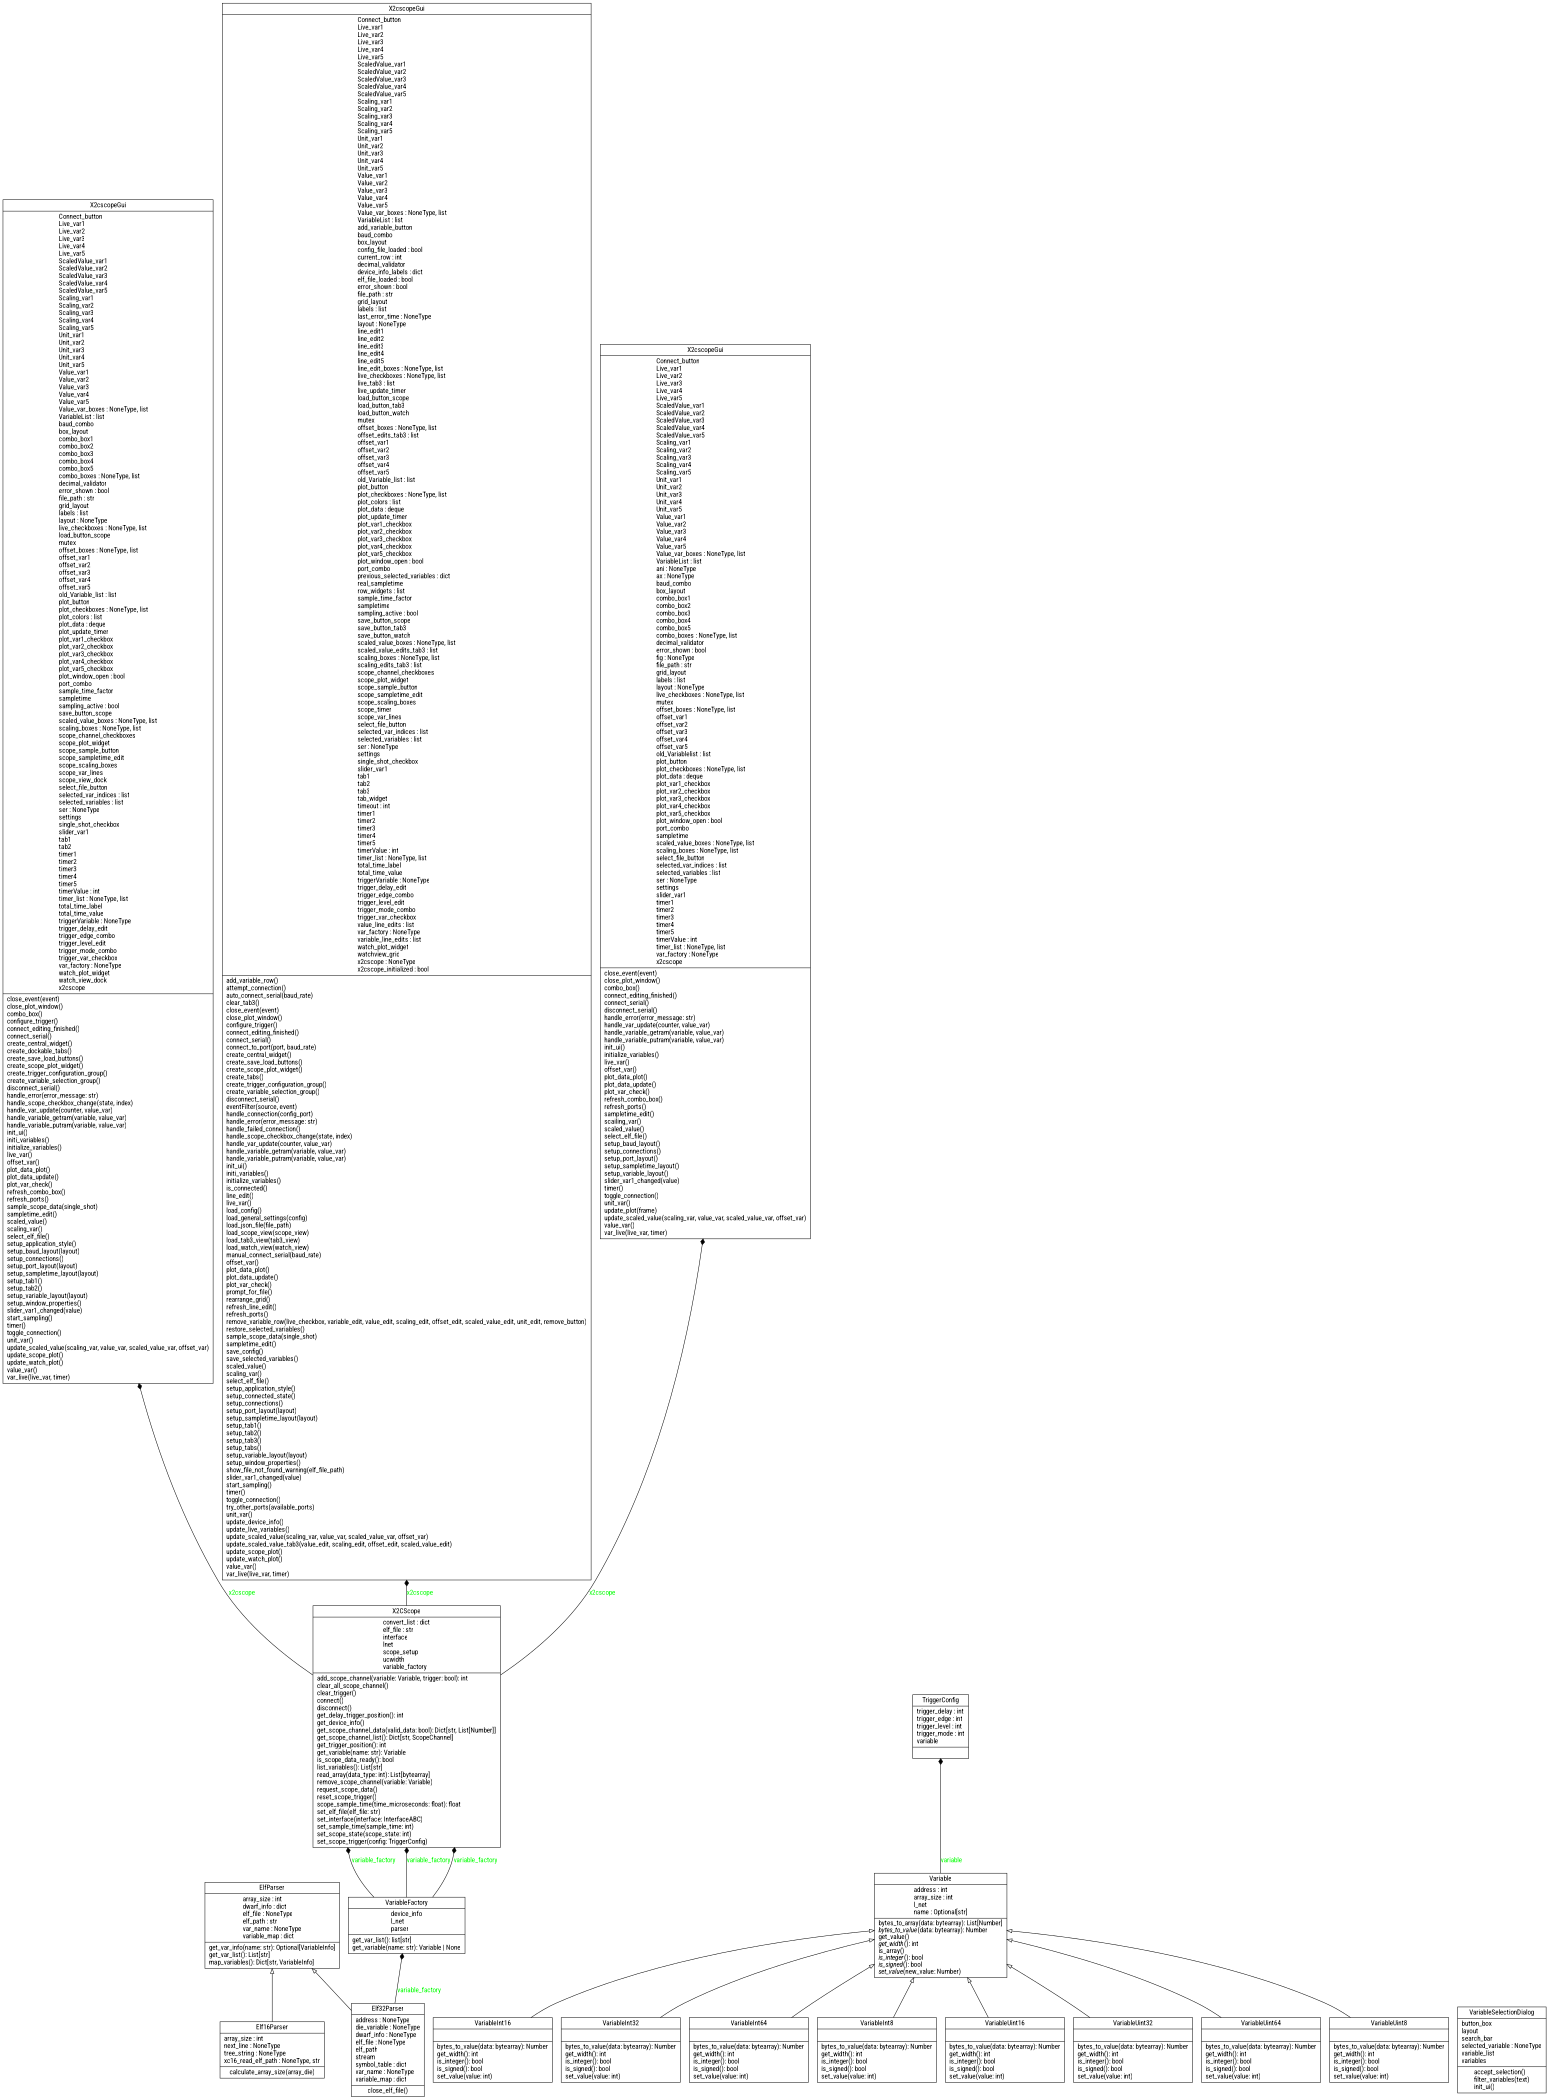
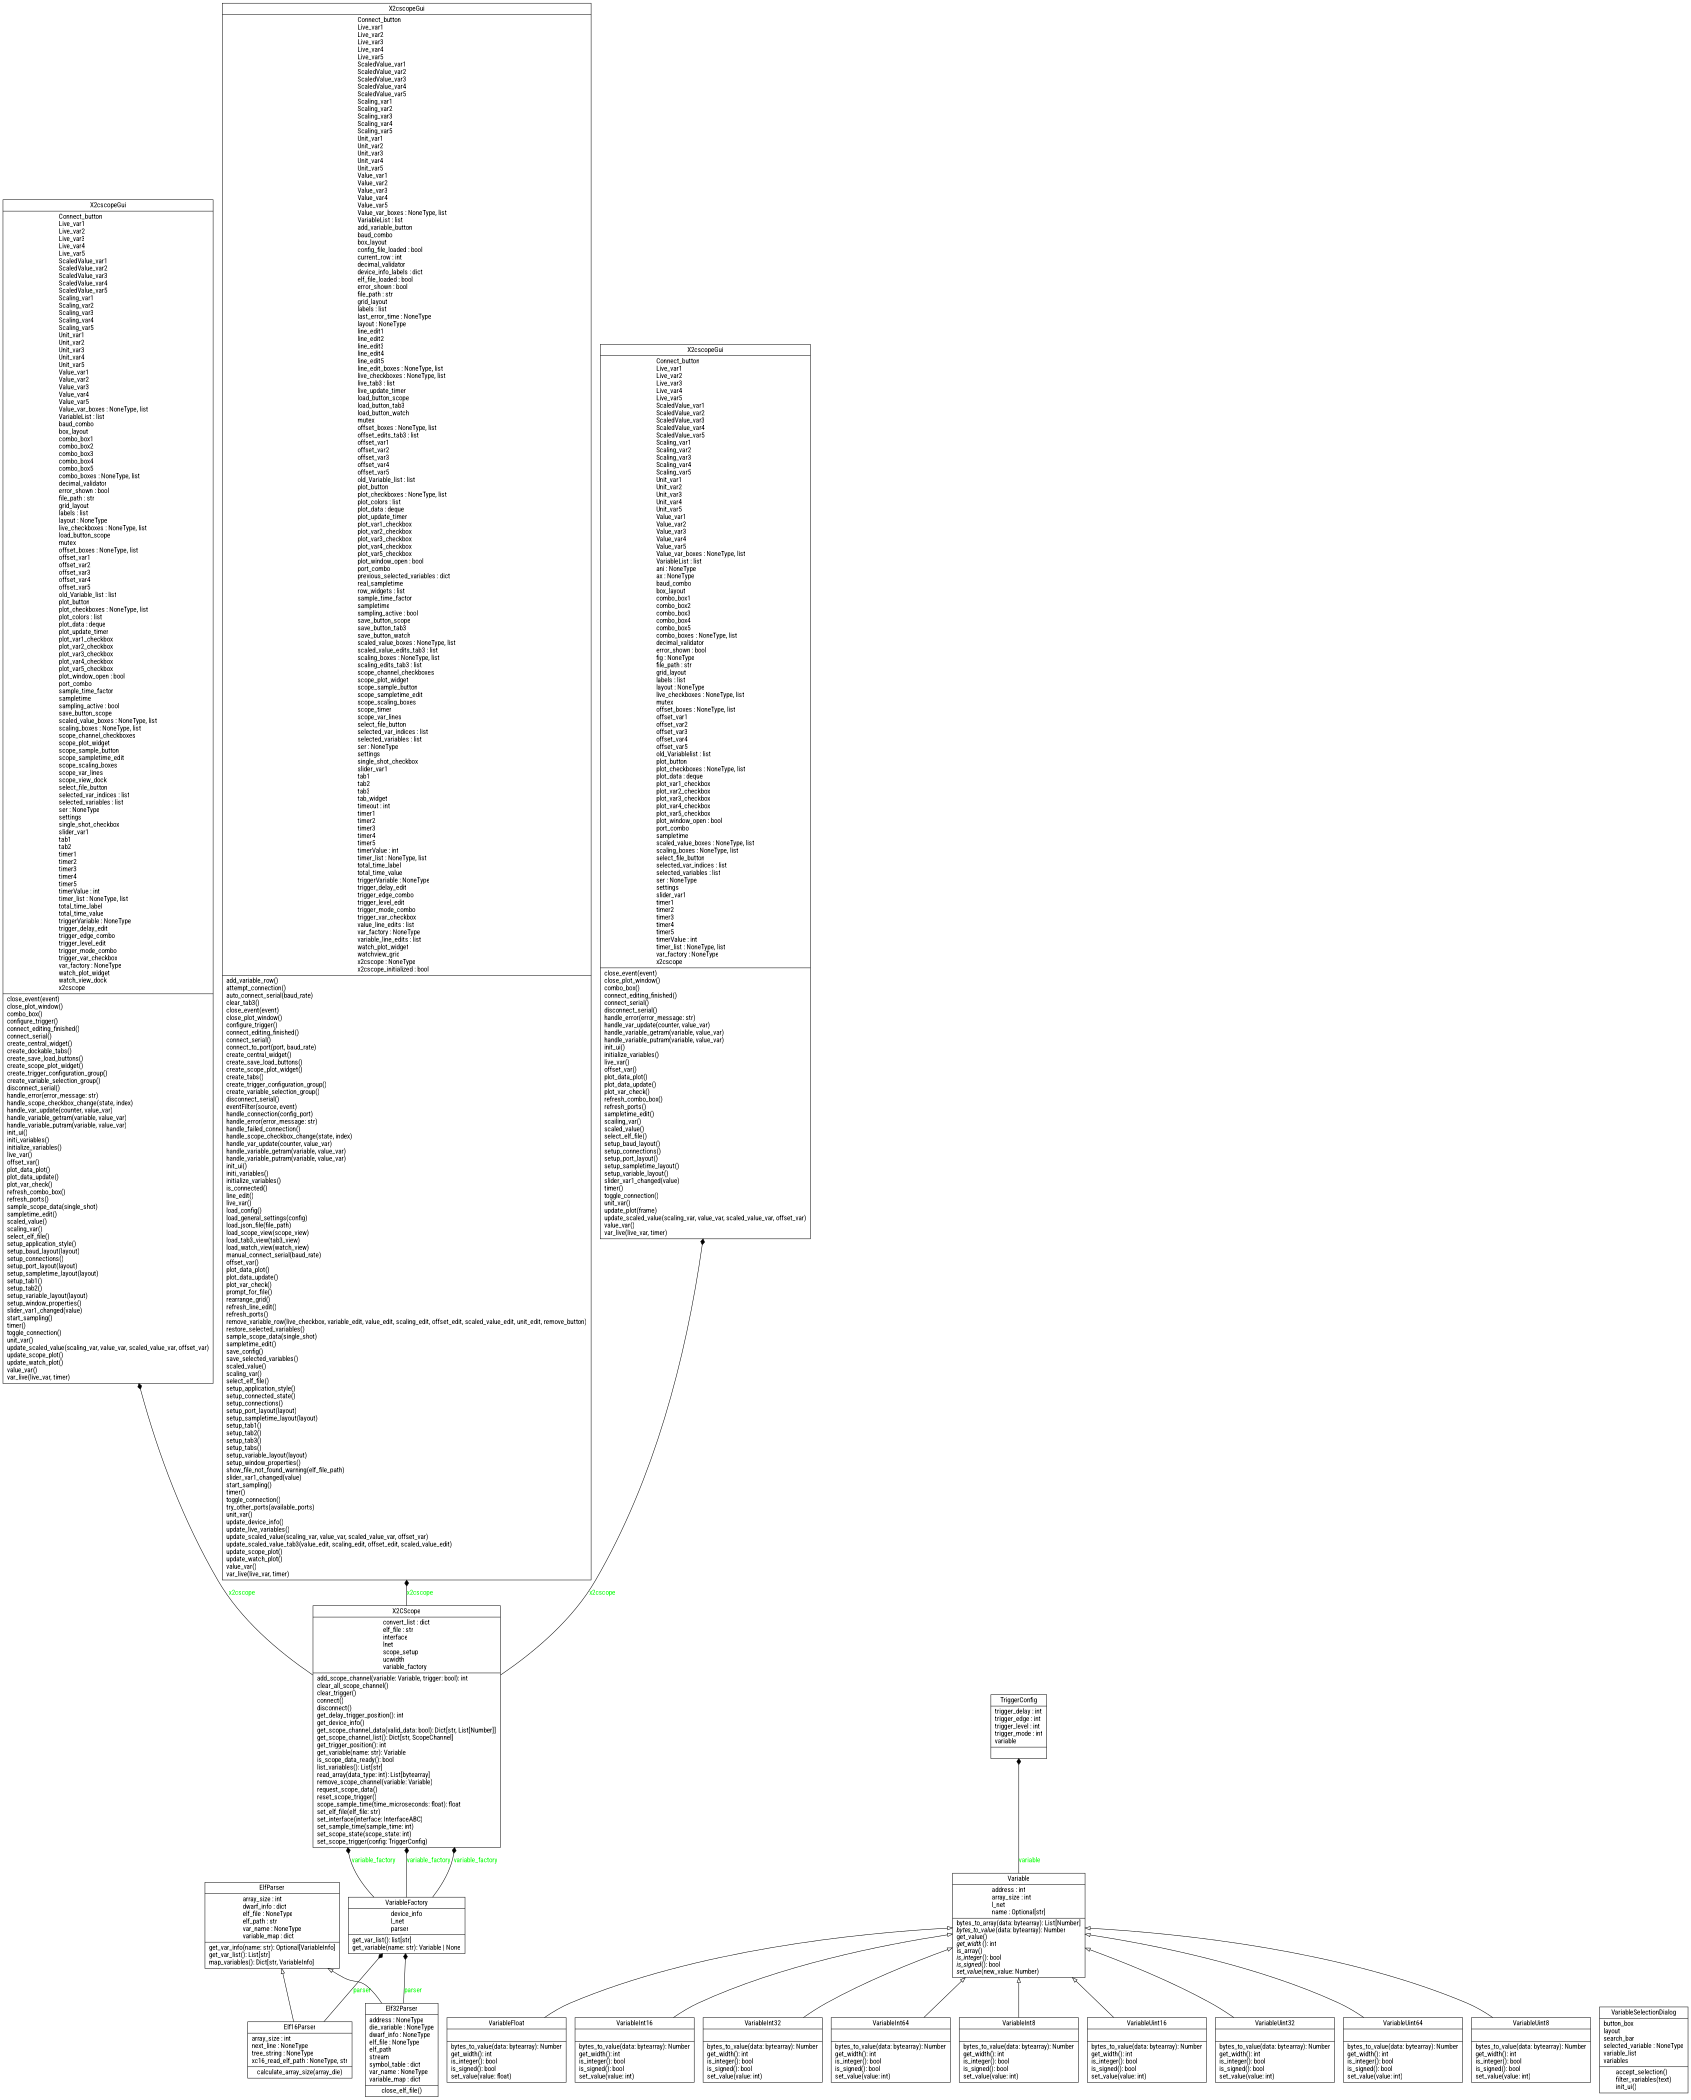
none -> (351, 1990)
(419, 1990) -> (413, 1990)
none -> (507, 2050)
